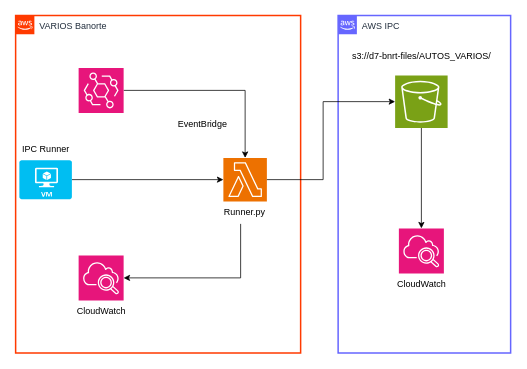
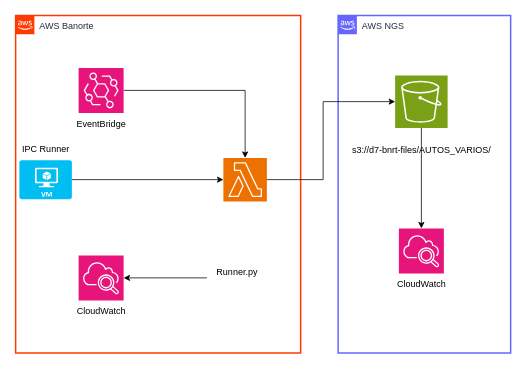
(73, 26) -> (66, 26)
(378, 26) -> (378, 26)
(421, 57) -> (421, 150)
(202, 124) -> (101, 124)
(244, 213) -> (237, 273)
